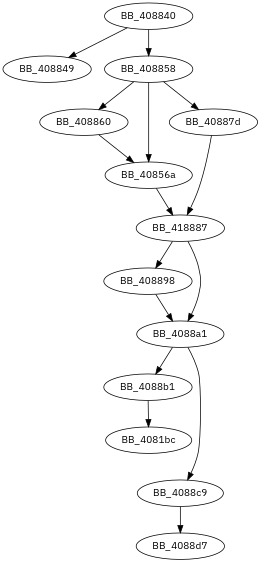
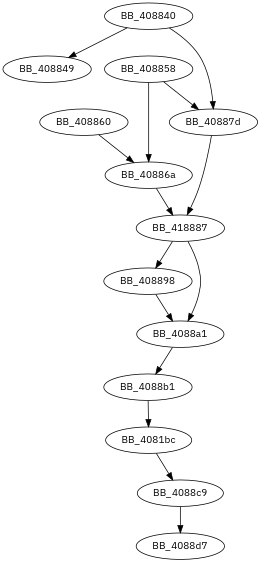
(149, 39) -> (201, 59)
(119, 93) -> none
(149, 175) -> (149, 175)
(200, 410) -> (163, 464)
